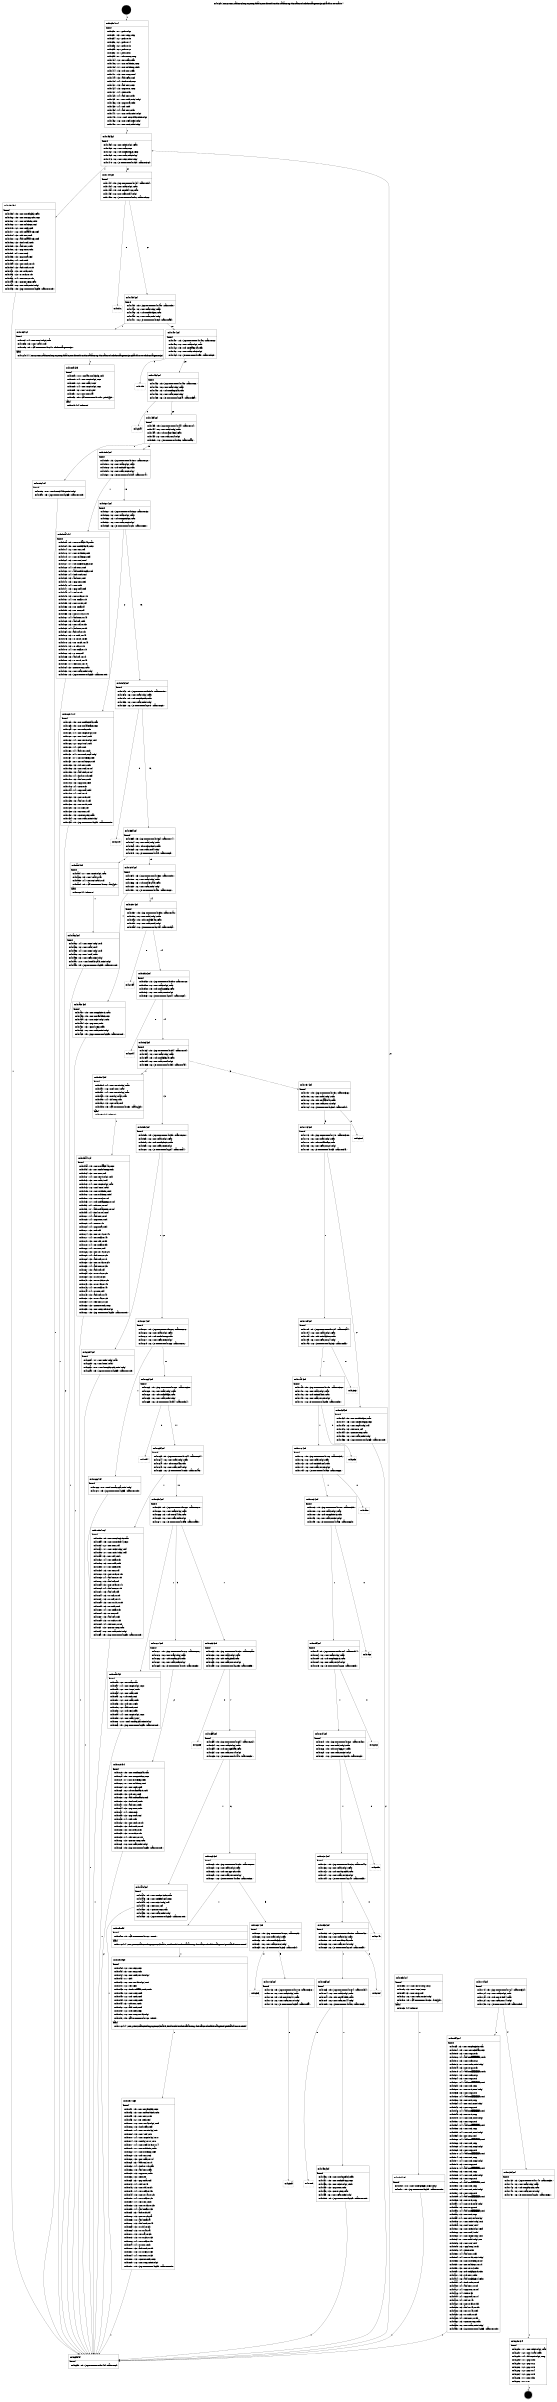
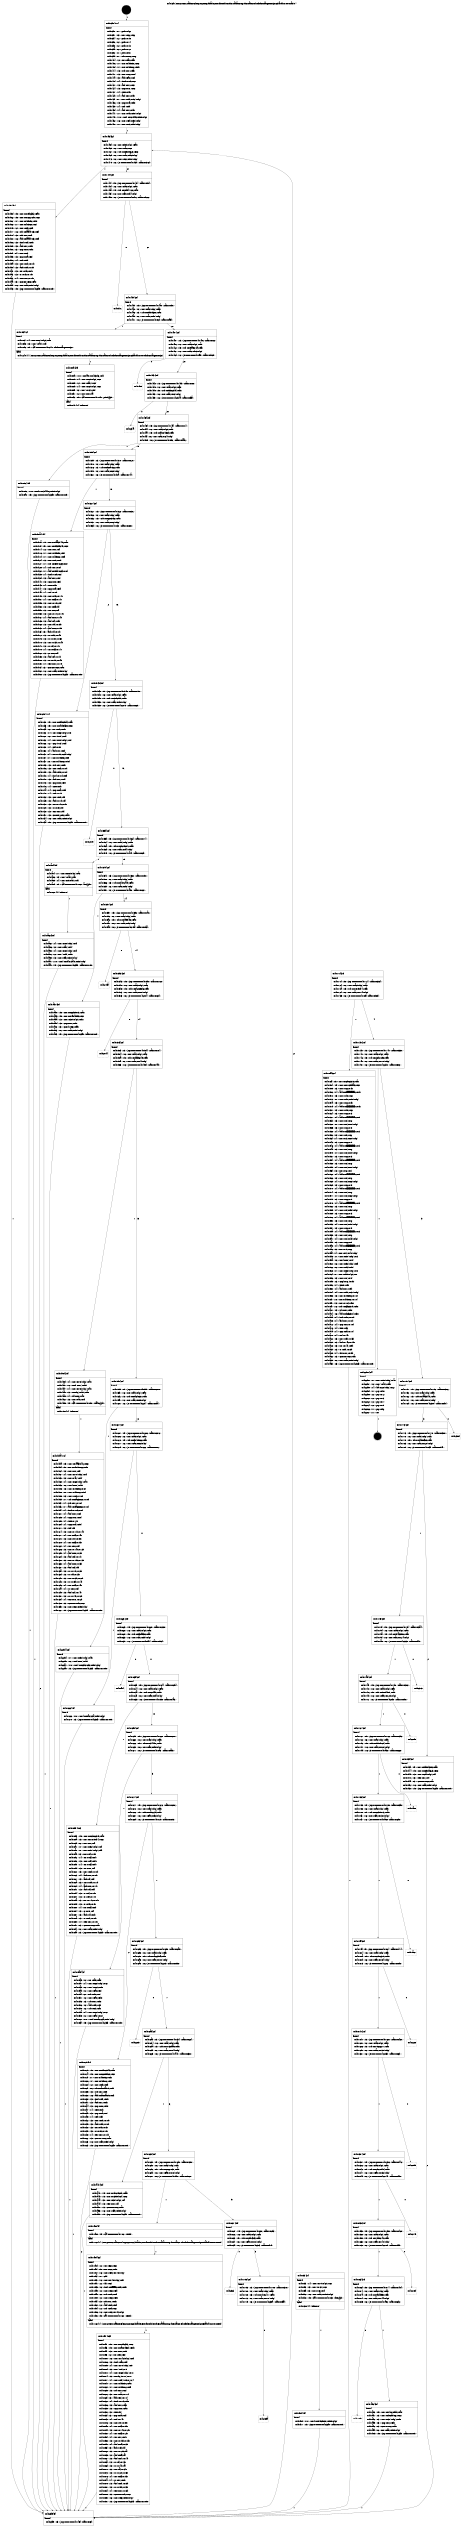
(243, 1075) -> (401, 1223)
(203, 1582) -> (154, 1880)
